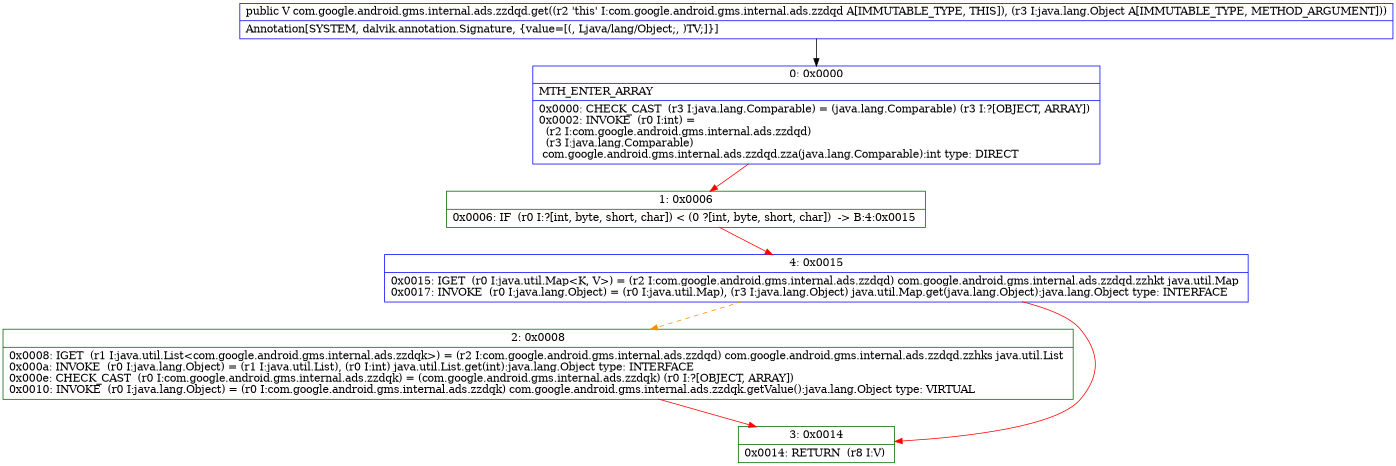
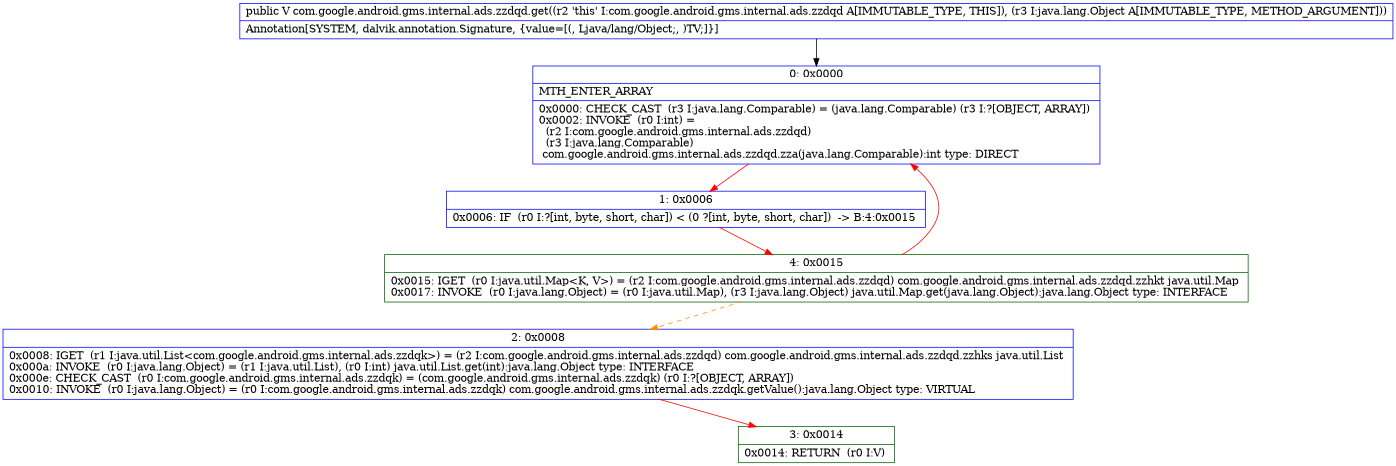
(686, 209) -> (686, 209)
(816, 278) -> (816, 278)
(538, 364) -> (538, 364)
(1063, 411) -> (938, 216)
(816, 453) -> (816, 453)
